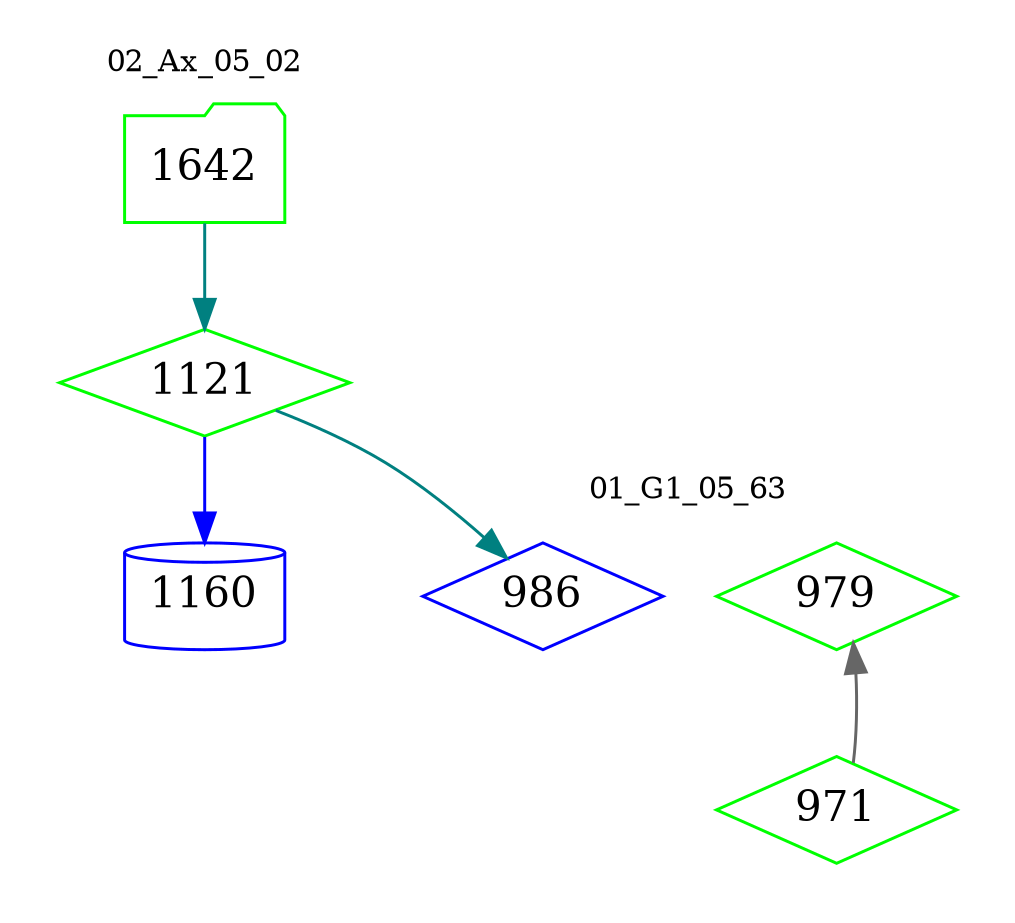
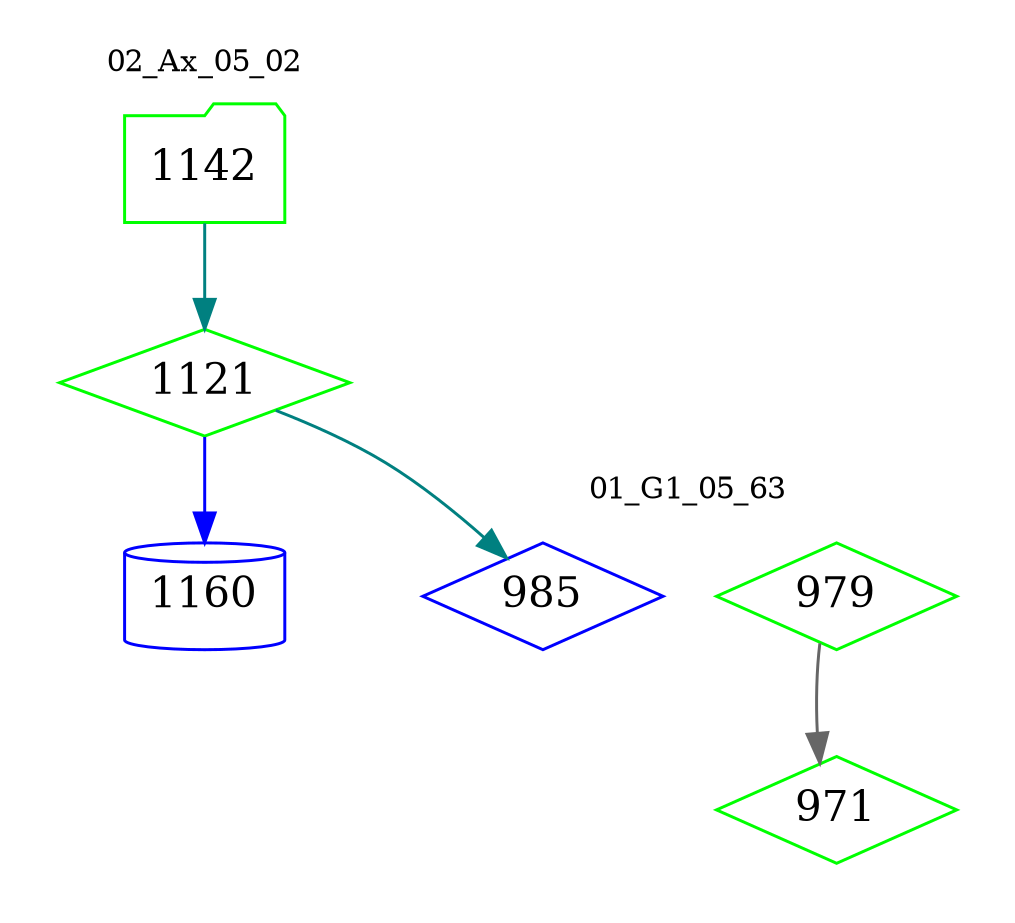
(205, 169) -> (205, 169)
(543, 596) -> (543, 596)
(856, 718) -> (817, 688)
